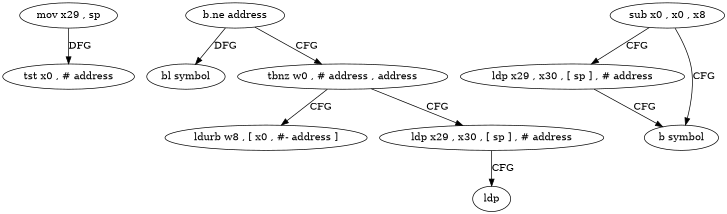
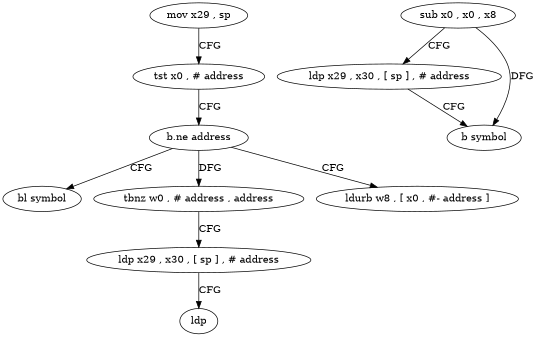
(80, 46) -> (210, 46)
(226, 46) -> (141, 168)
(307, 46) -> (210, 168)
(704, 77) -> (522, 77)
none -> (199, 104)
(307, 105) -> (301, 166)
